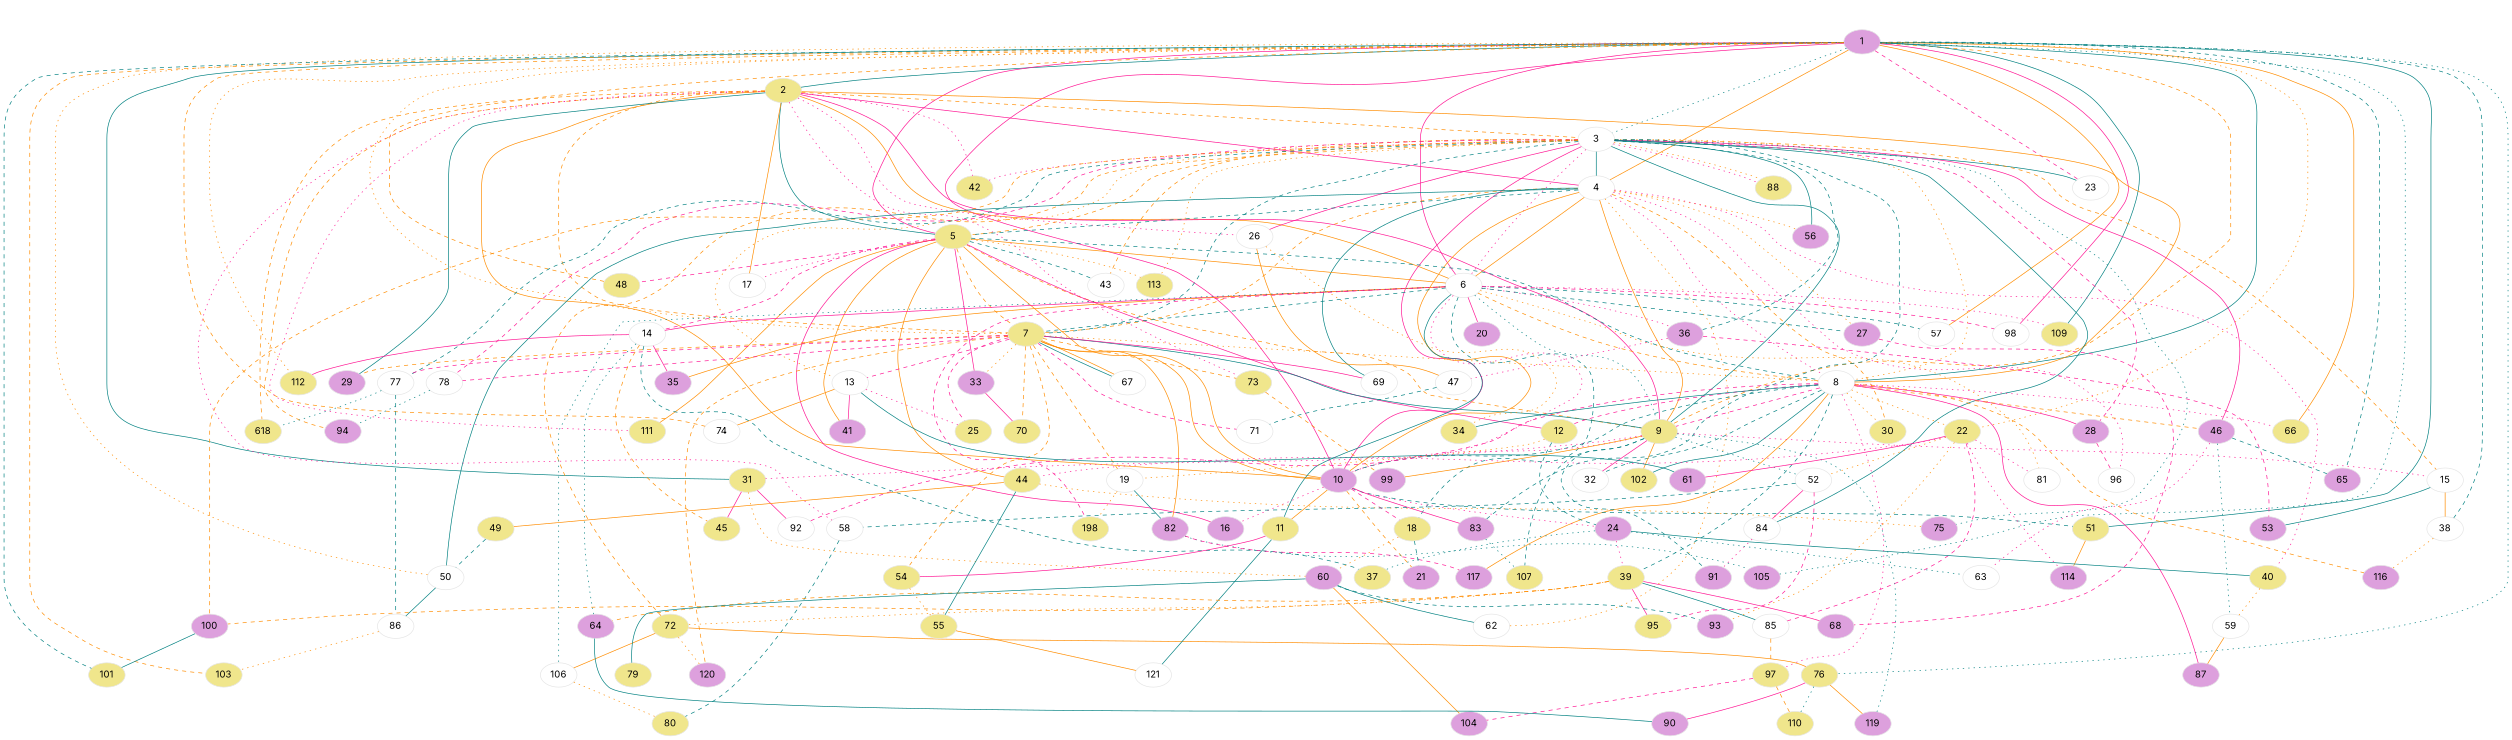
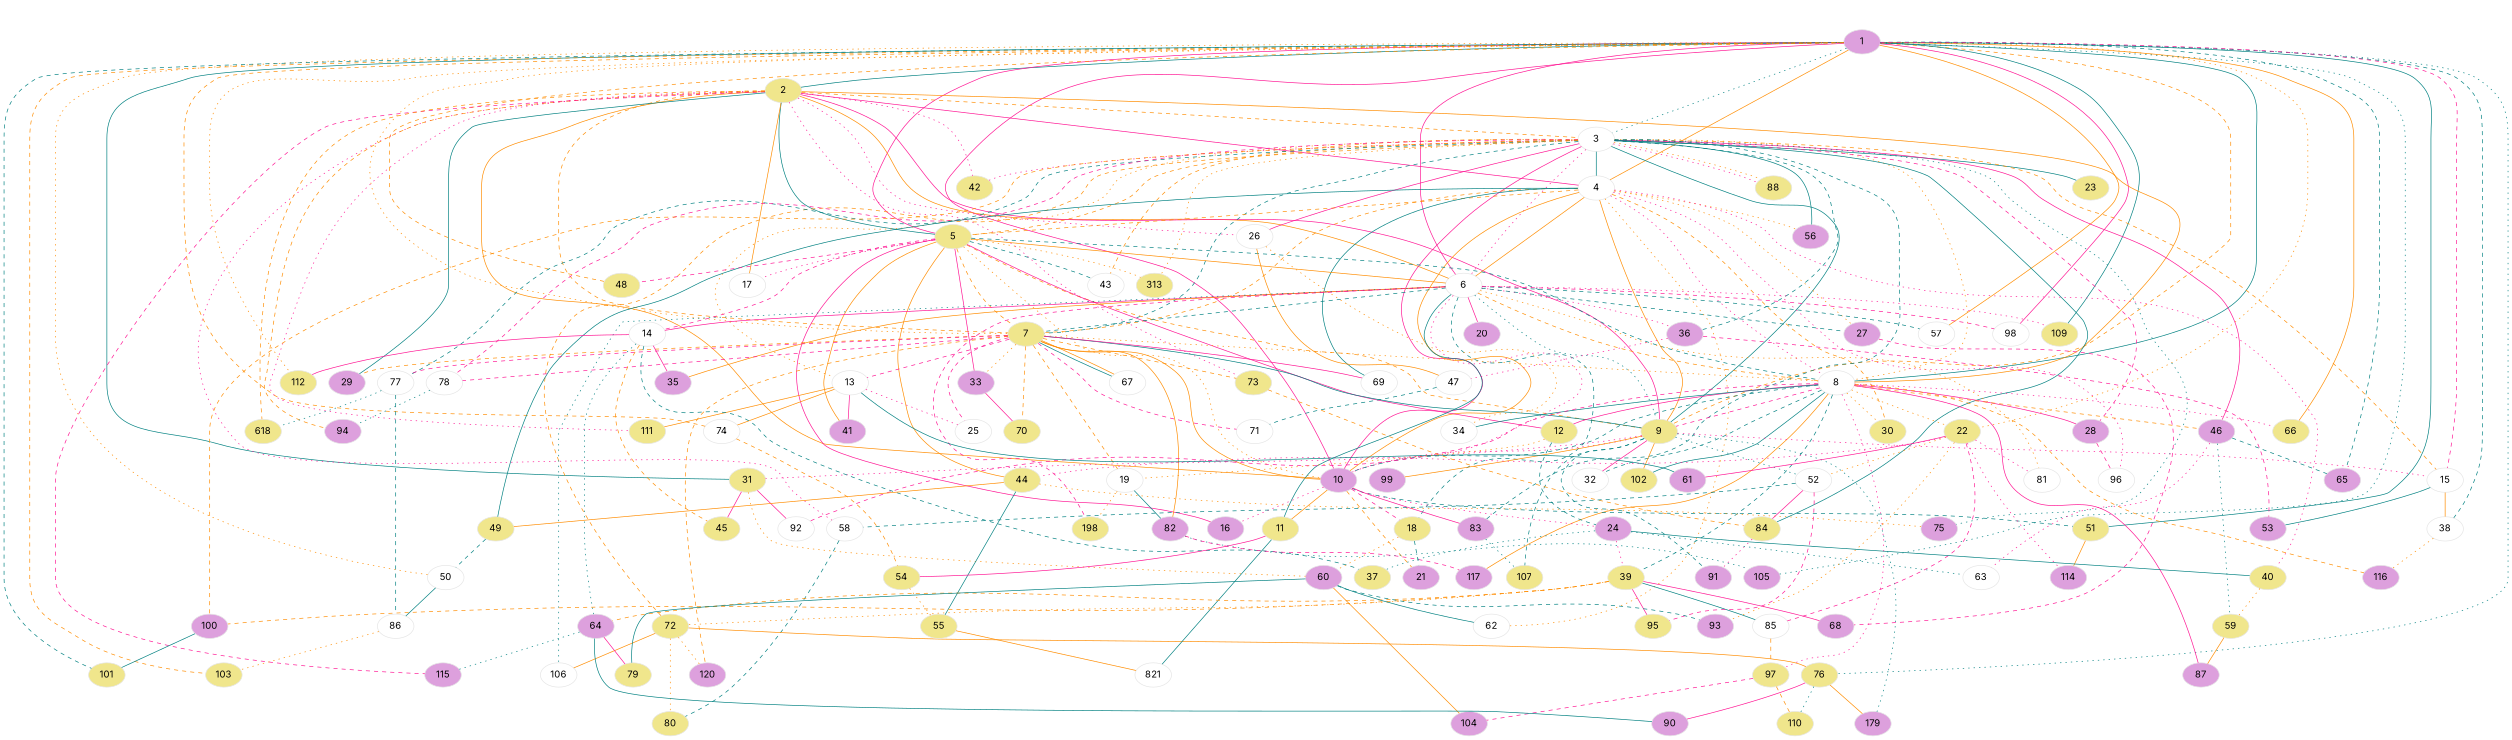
(1976, 115) -> (2429, 74)
(2091, 188) -> (2091, 188)
(1275, 212) -> (1275, 212)
(813, 223) -> (1059, 209)
(1155, 285) -> (1155, 285)
(785, 310) -> (749, 407)
(1162, 357) -> (1162, 357)
(1646, 406) -> (1646, 406)
(973, 431) -> (973, 431)
(1459, 431) -> (1459, 431)
(1320, 432) -> (1502, 475)
(985, 479) -> (831, 487)
(1762, 529) -> (1762, 529)
(2231, 626) -> (2231, 626)
none -> (612, 647)
none -> (443, 675)
(1153, 675) -> (1153, 675)
(615, 699) -> (670, 675)
(1873, 724) -> (1873, 724)
